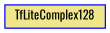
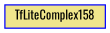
(55, 17) -> (55, 17)
